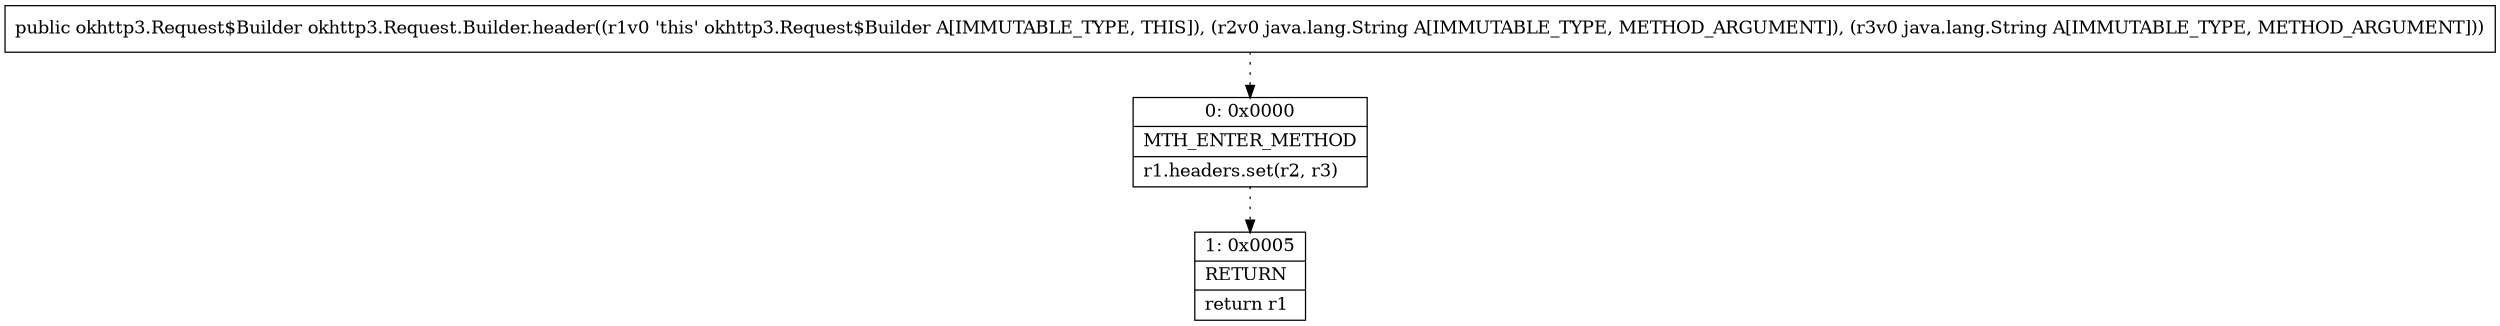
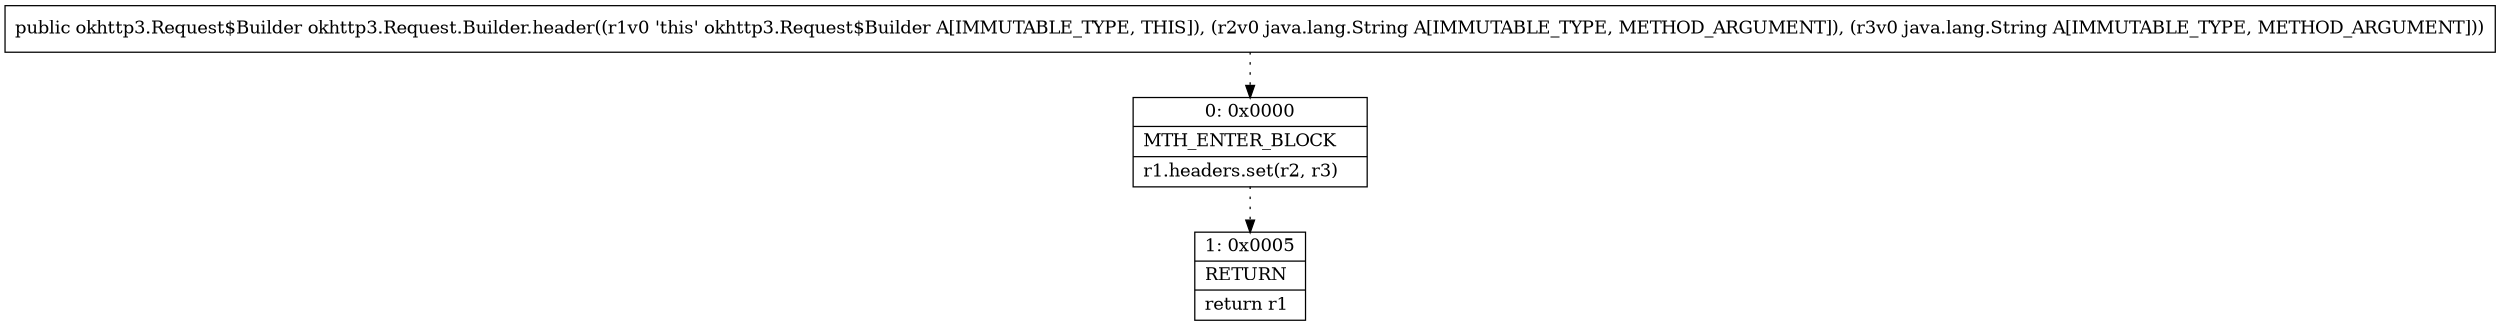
(1250, 141) -> (1240, 141)
